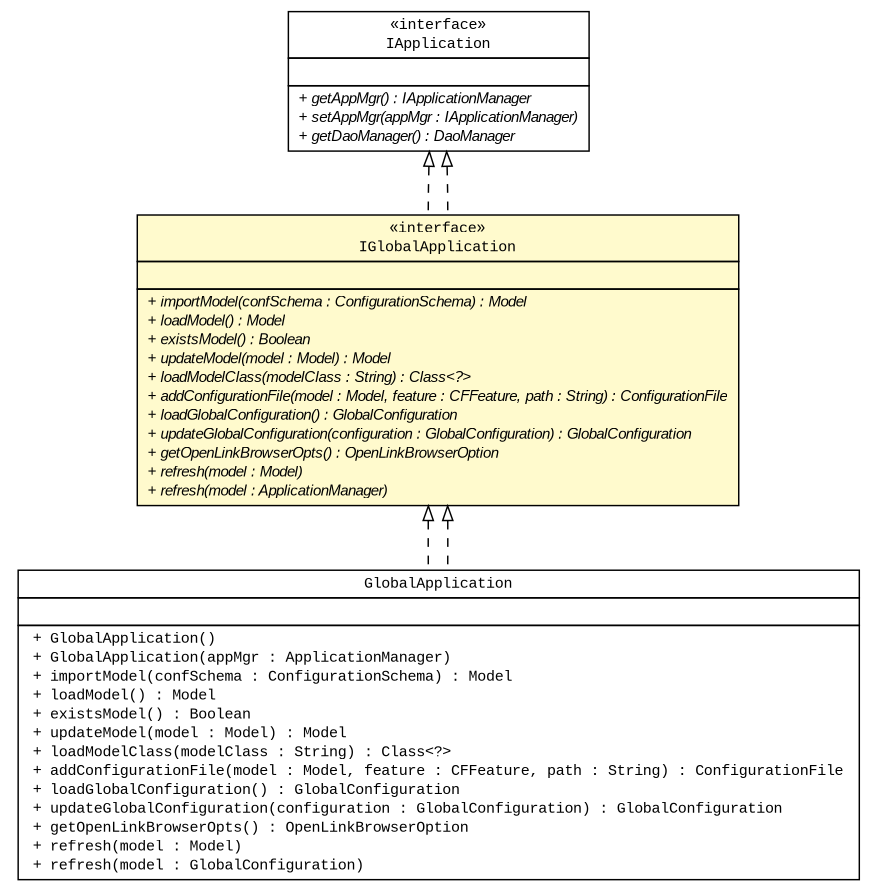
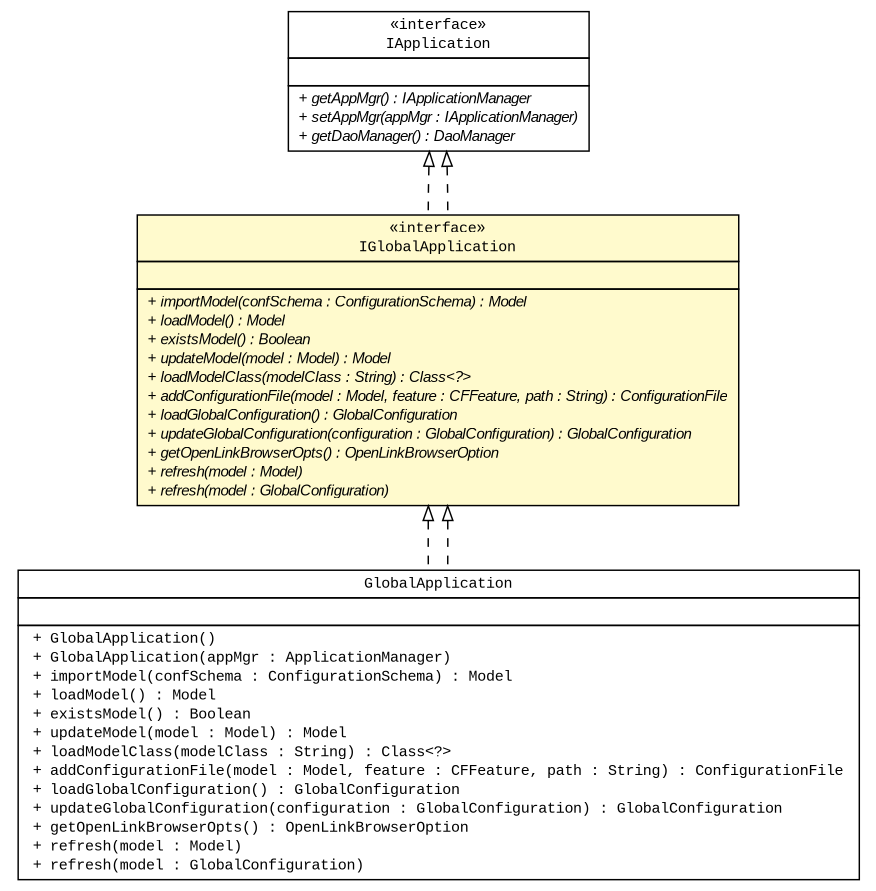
(268, 491) -> (268, 491)
